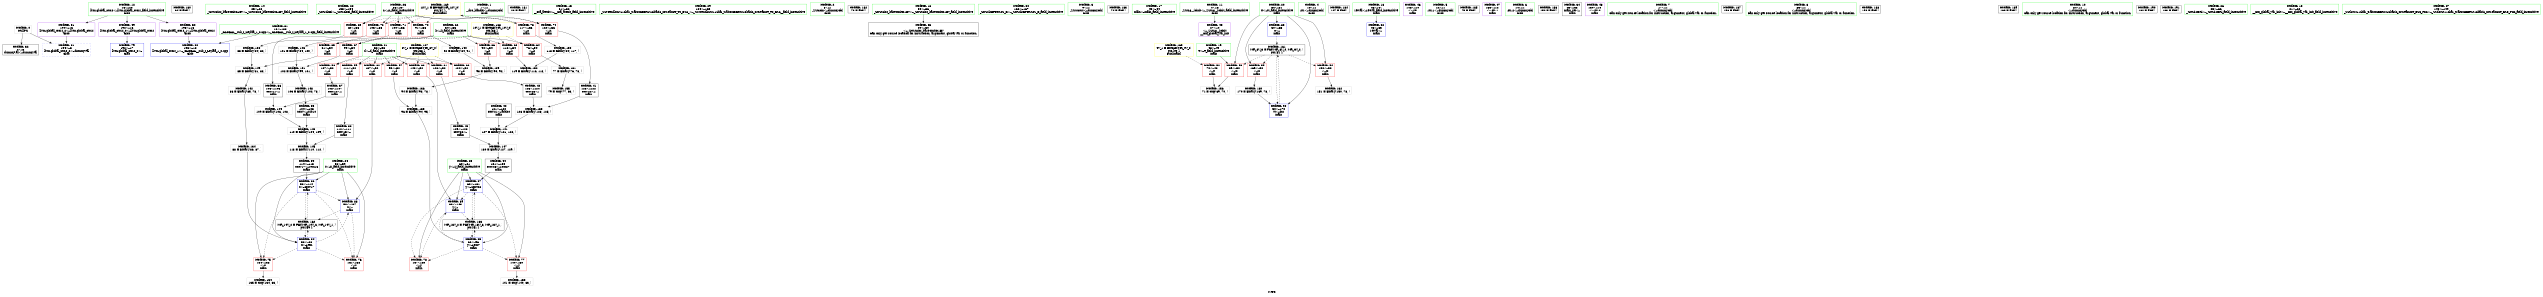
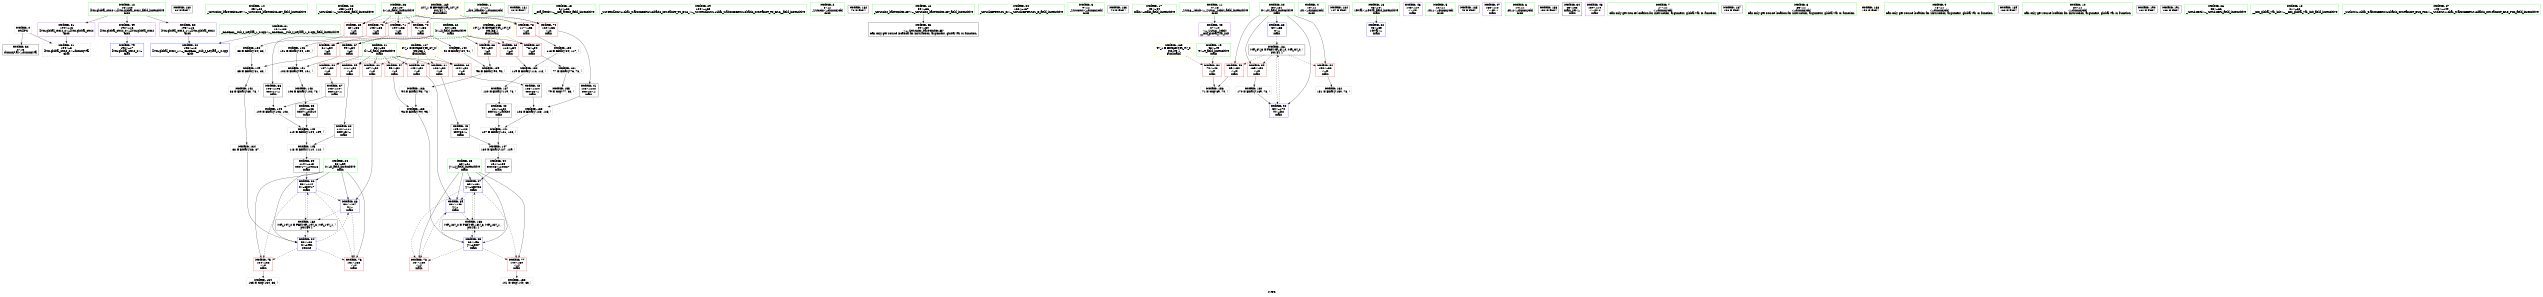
(1870, 9) -> (1870, 9)
none -> (1939, 9)
(490, 18) -> (488, 18)
(1223, 59) -> (1213, 59)
none -> (500, 90)
(307, 248) -> (307, 248)
